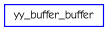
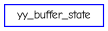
(54, 16) -> (54, 16)
